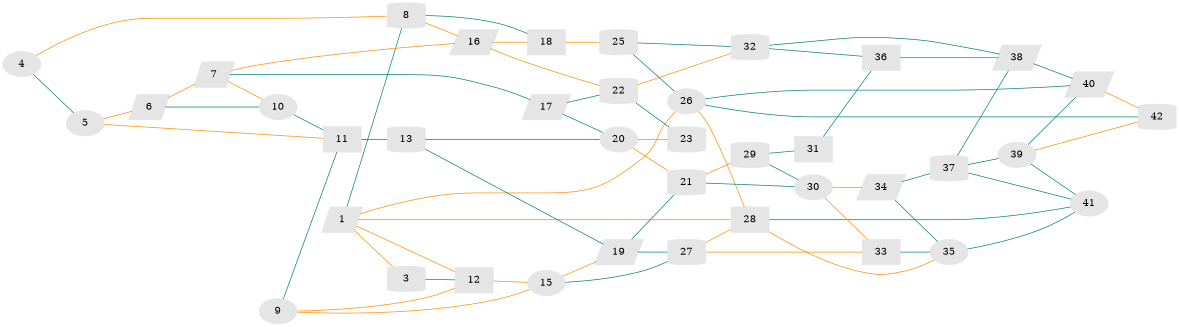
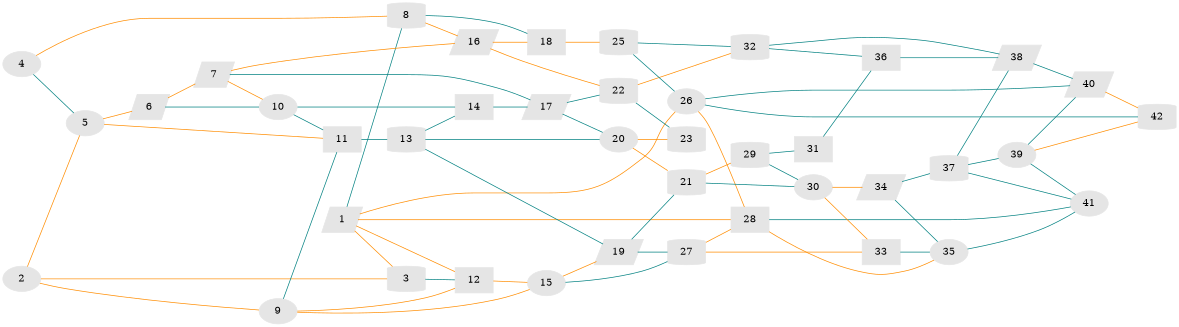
none -> (474, 107)
none -> (22, 279)
